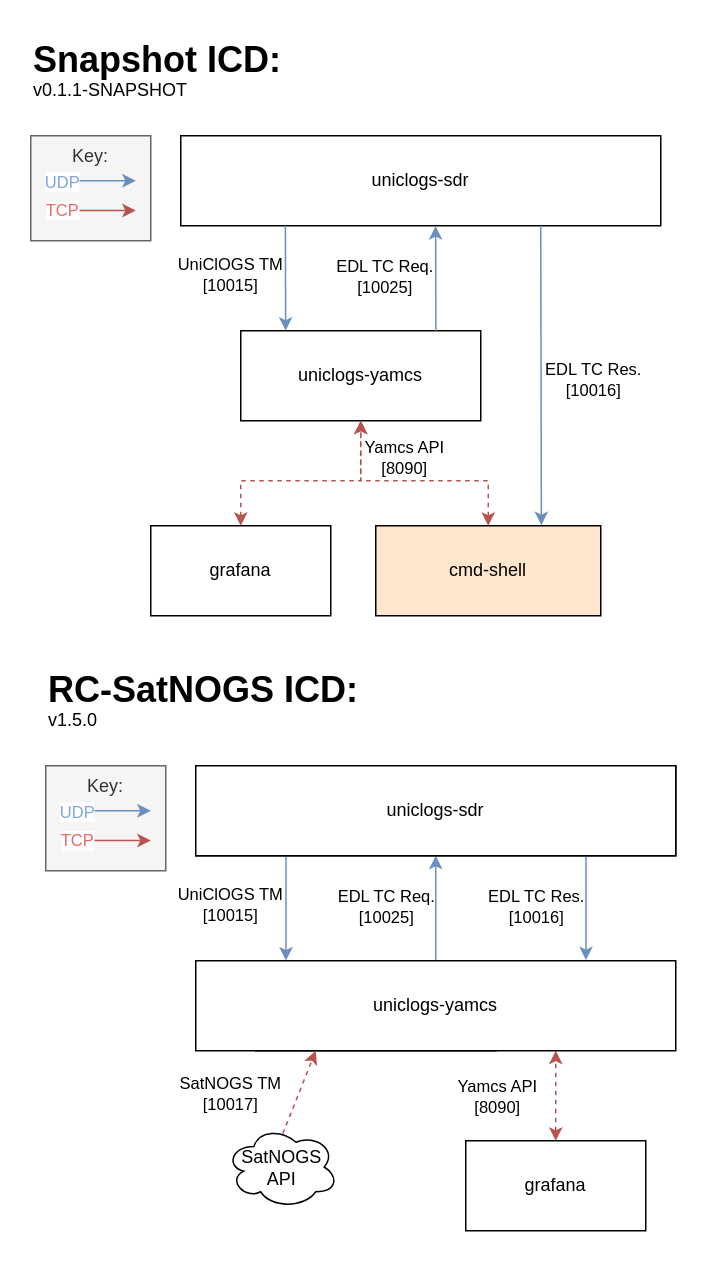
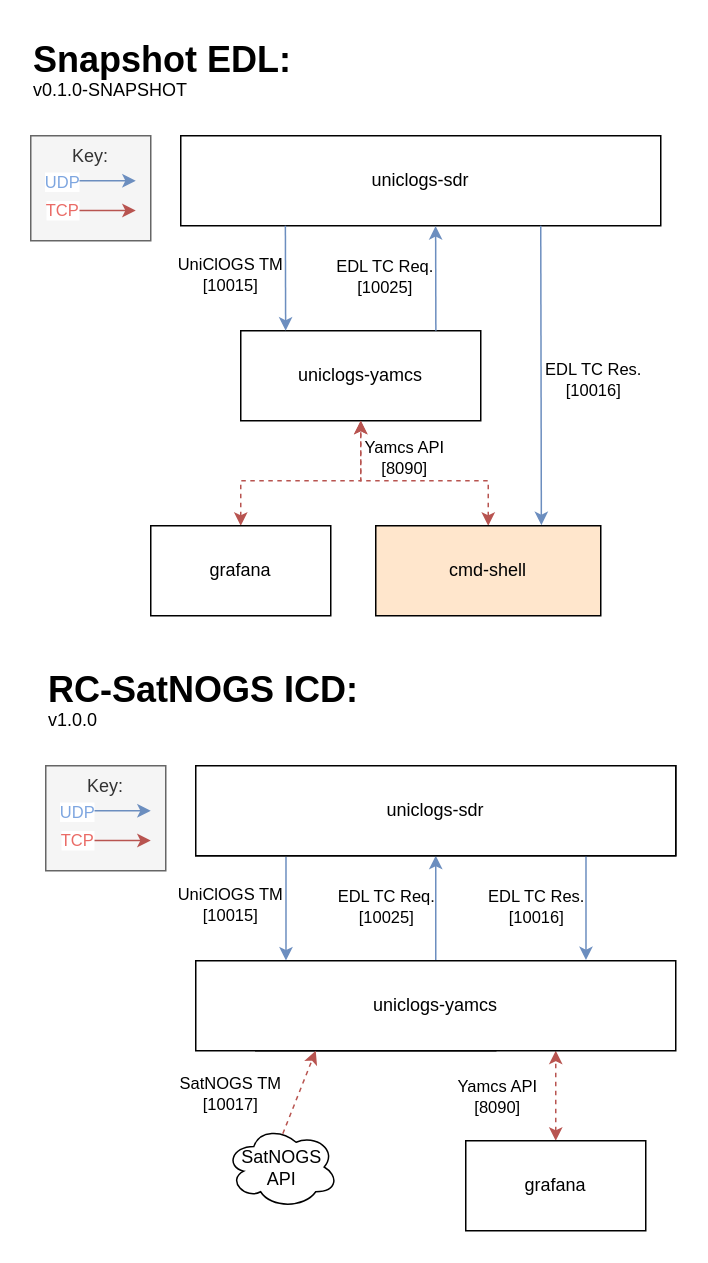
(155, 61) -> (155, 61)
(105, 91) -> (105, 91)
(74, 721) -> (74, 721)
